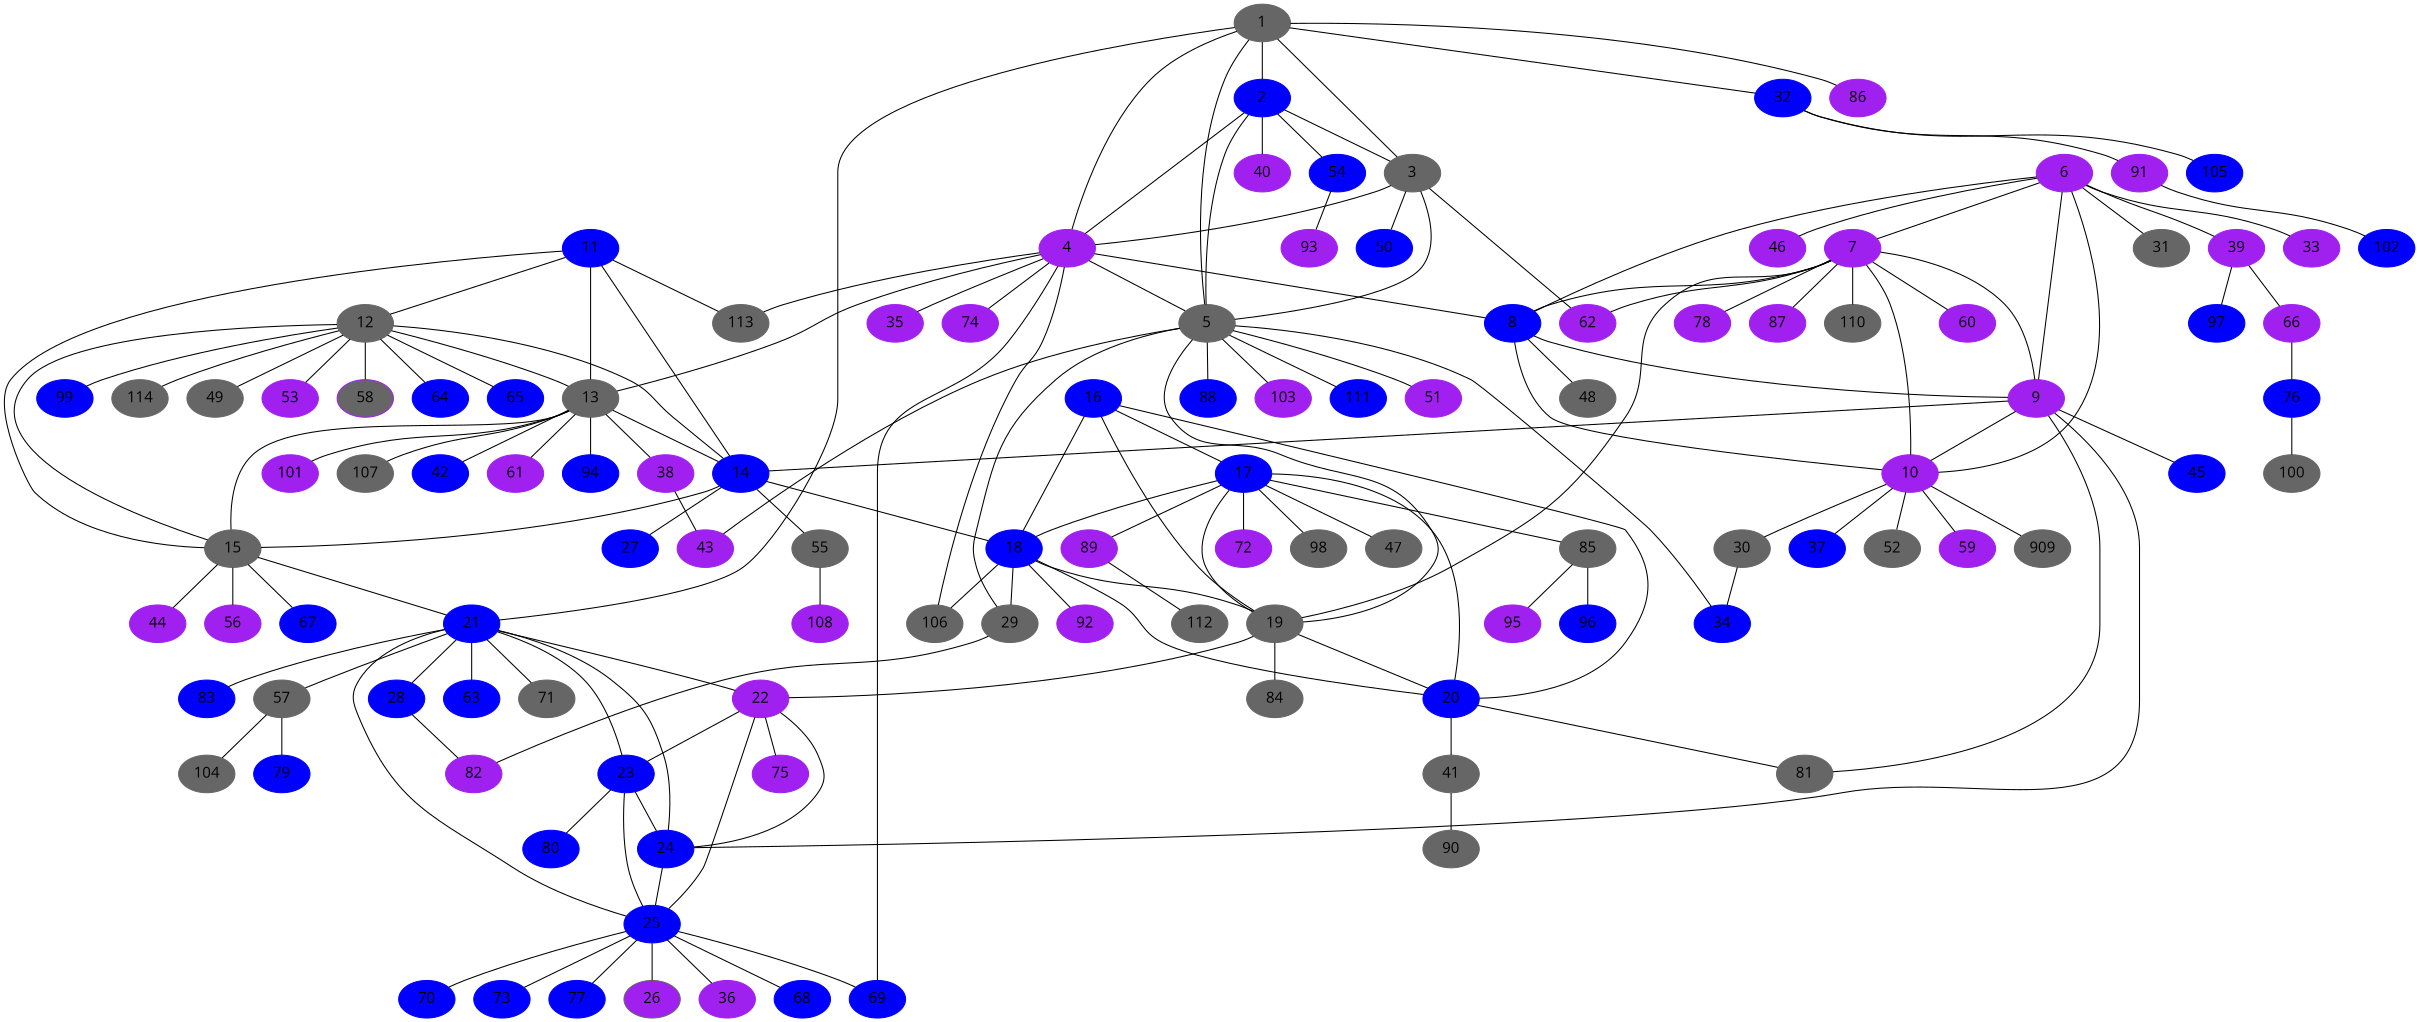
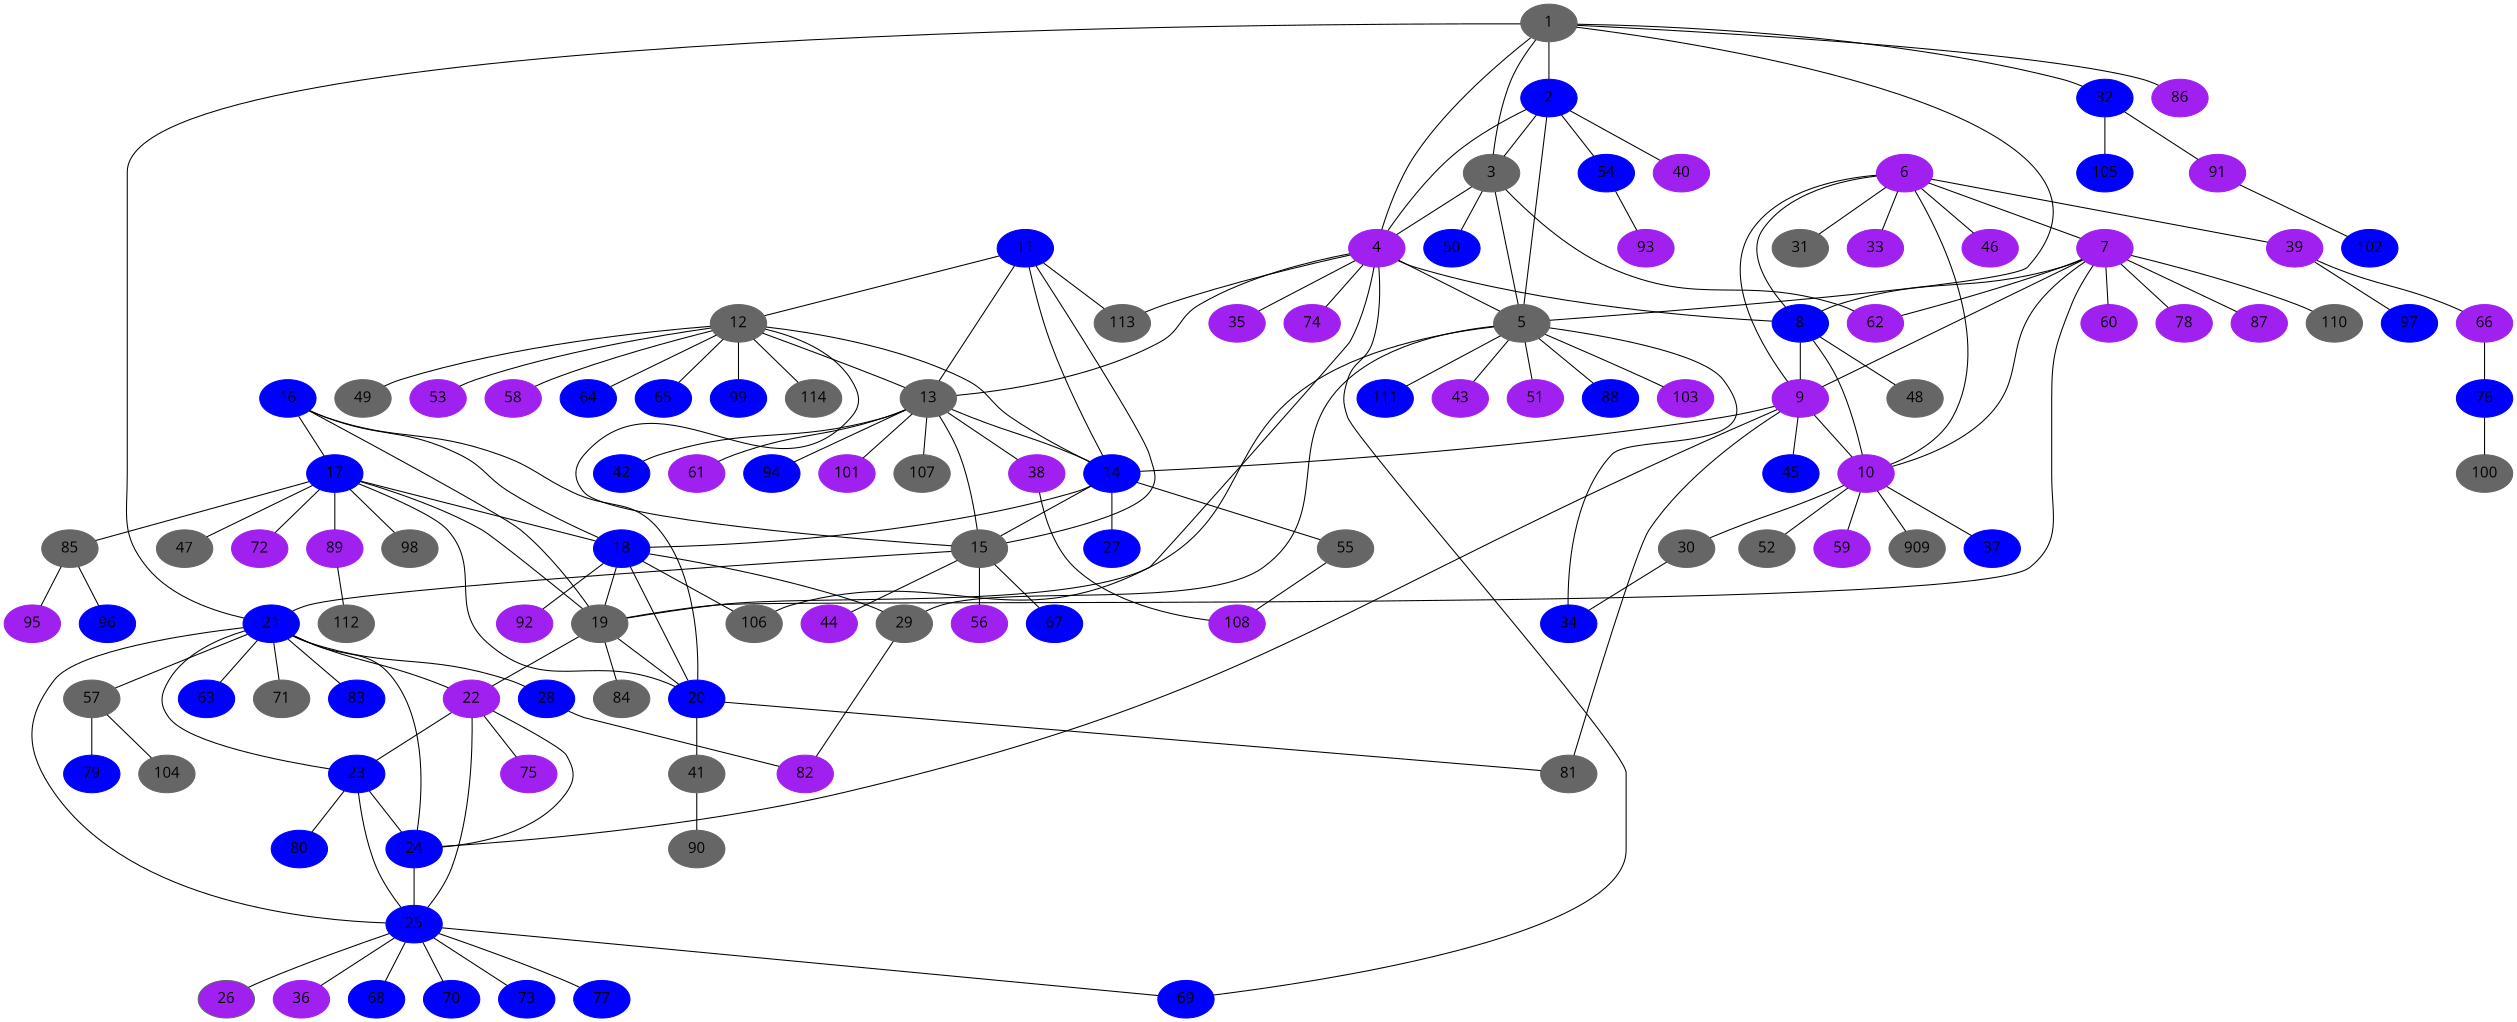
(365, 398) -> (513, 398)
(682, 505) -> (1085, 576)
